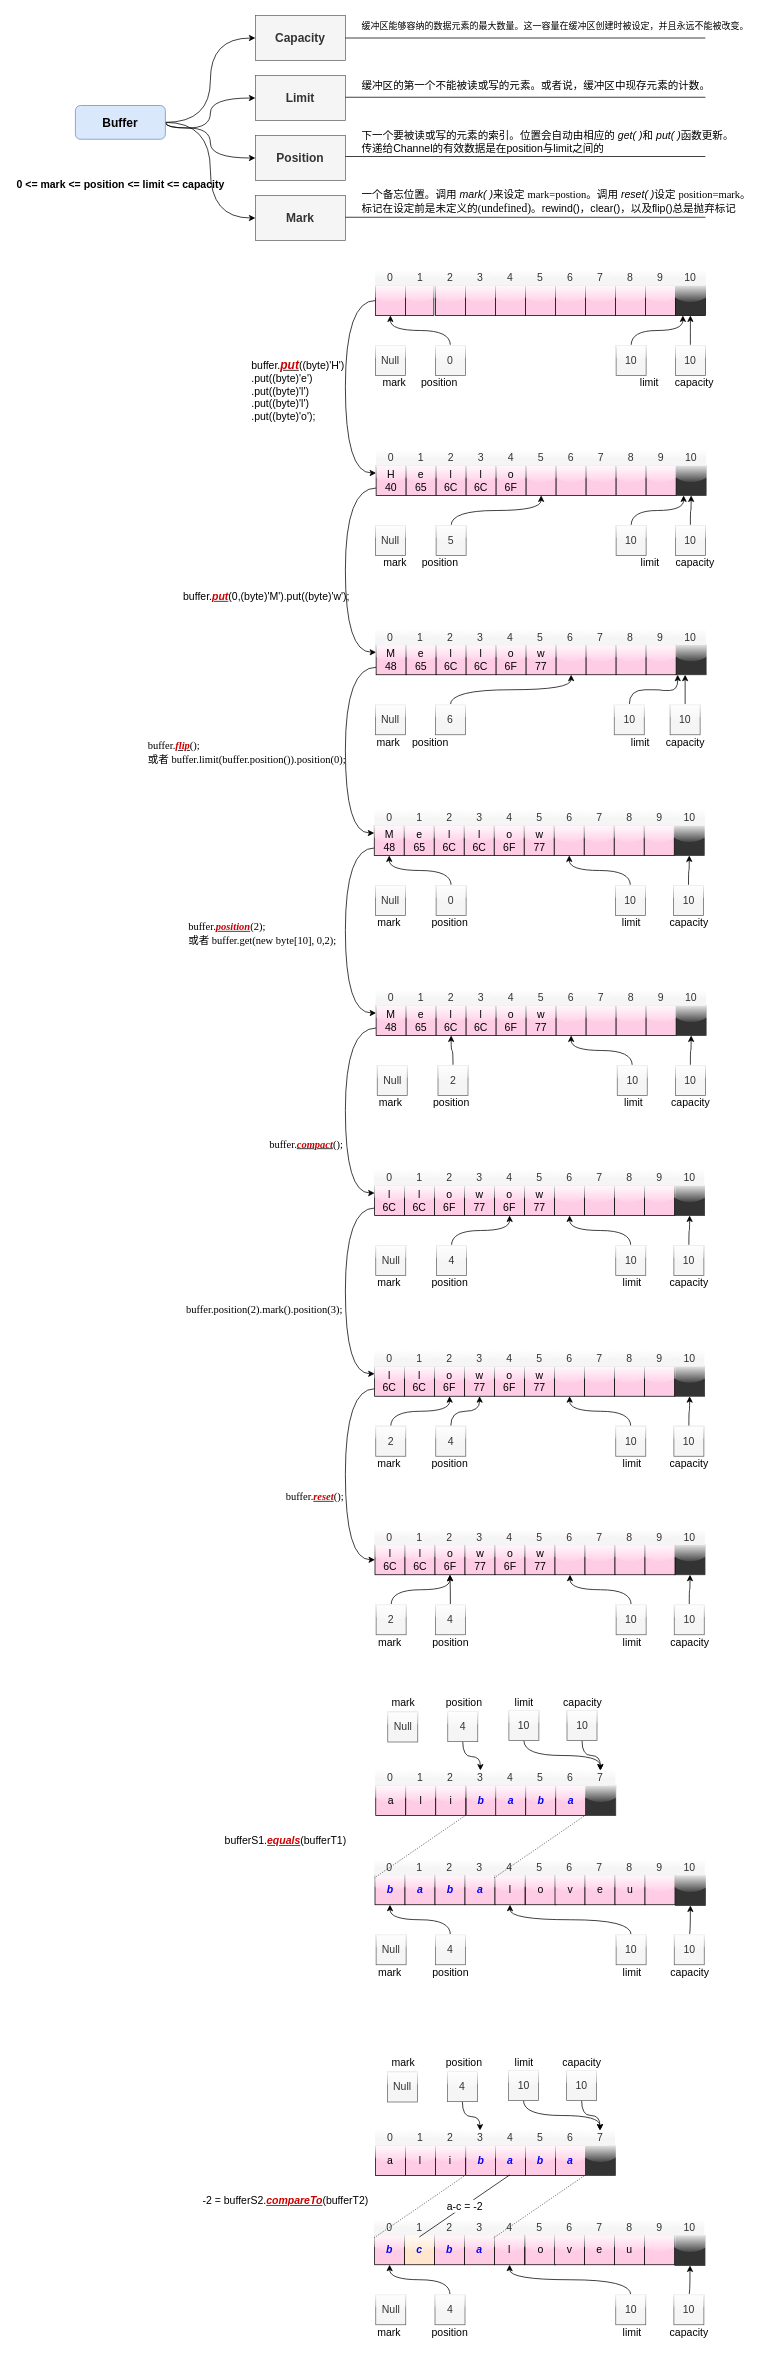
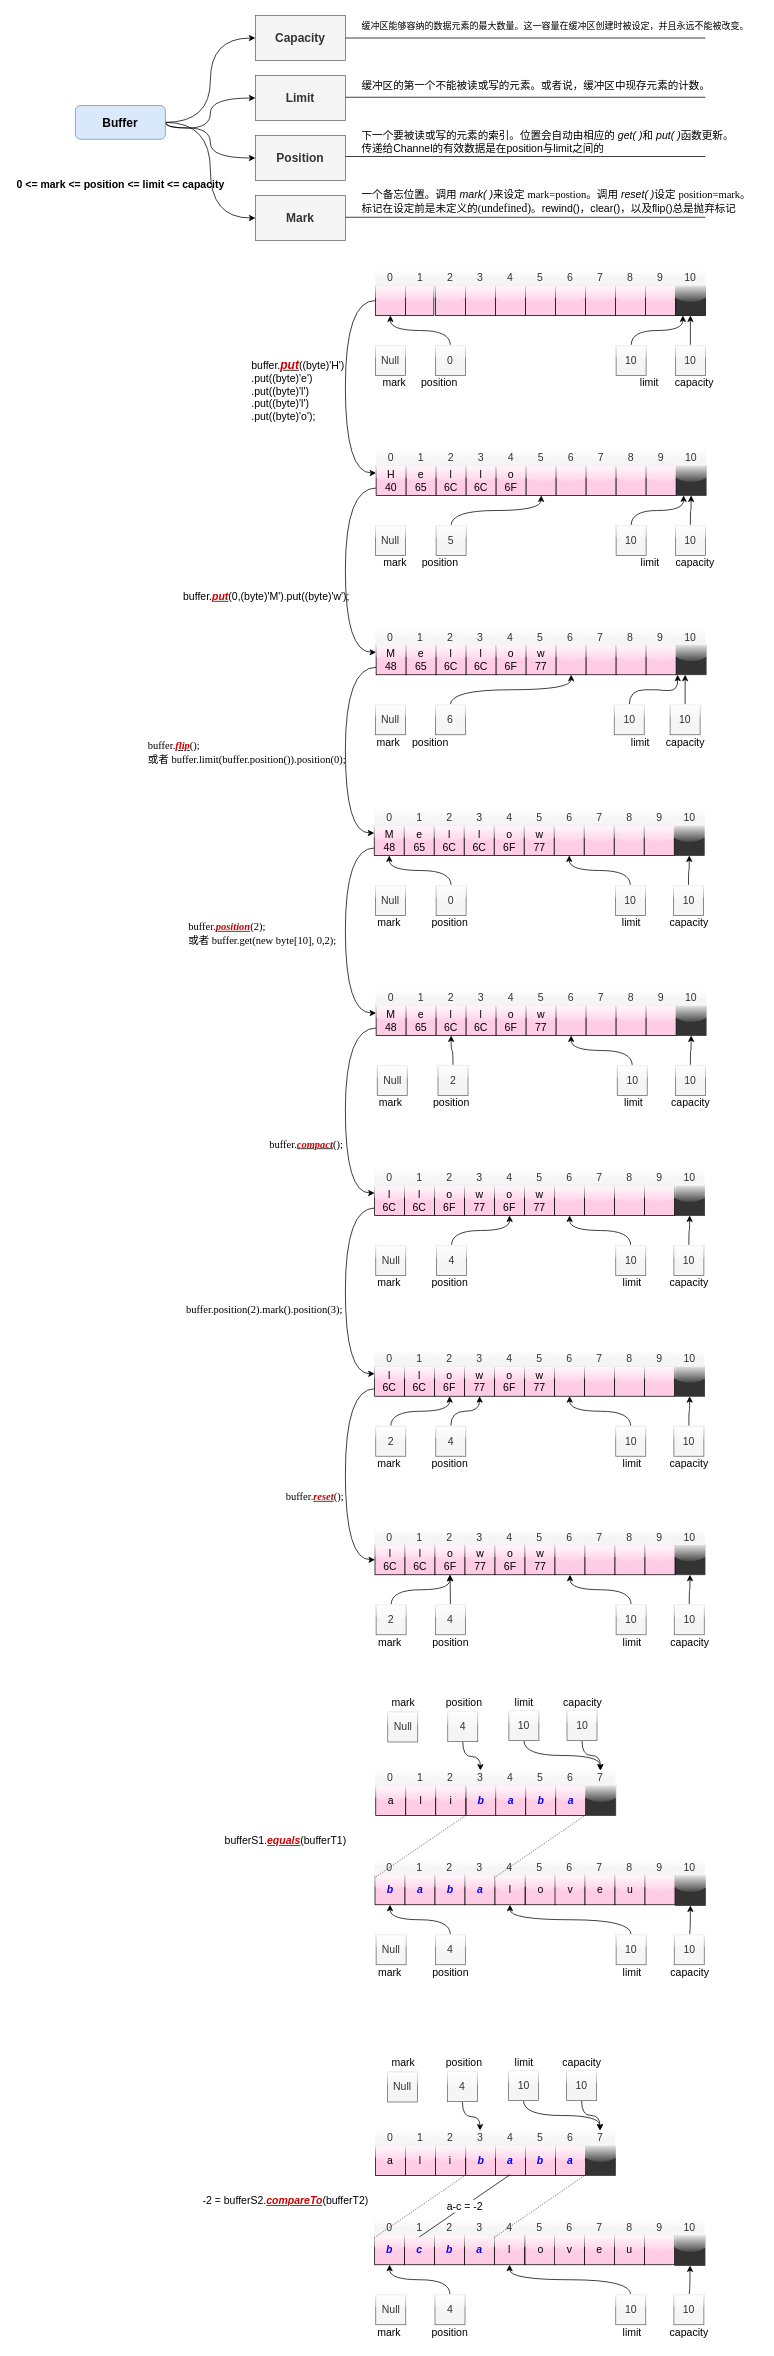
(420, 2250) -> (420, 2250)
